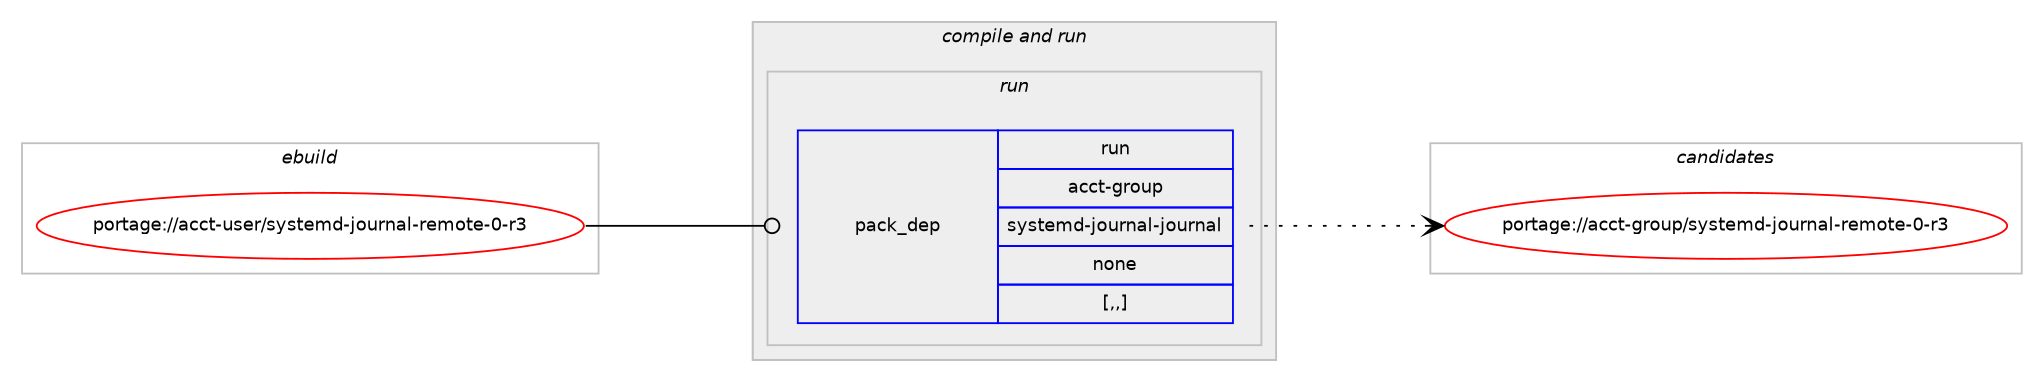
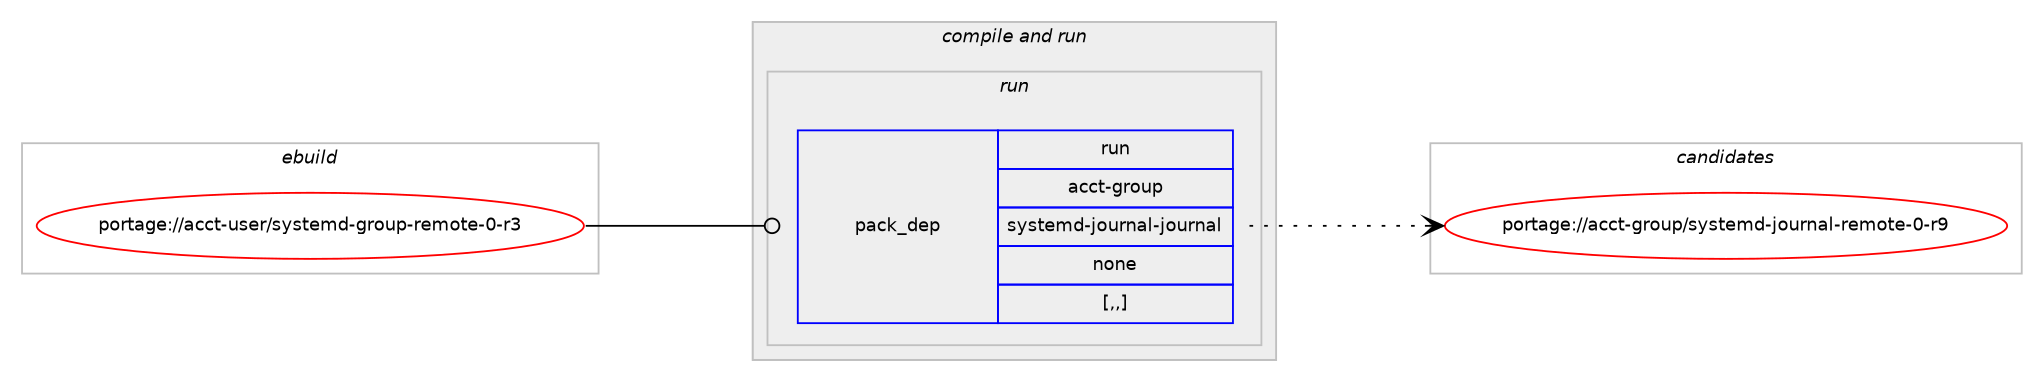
(310, 226) -> (310, 226)
(1726, 226) -> (1726, 226)
